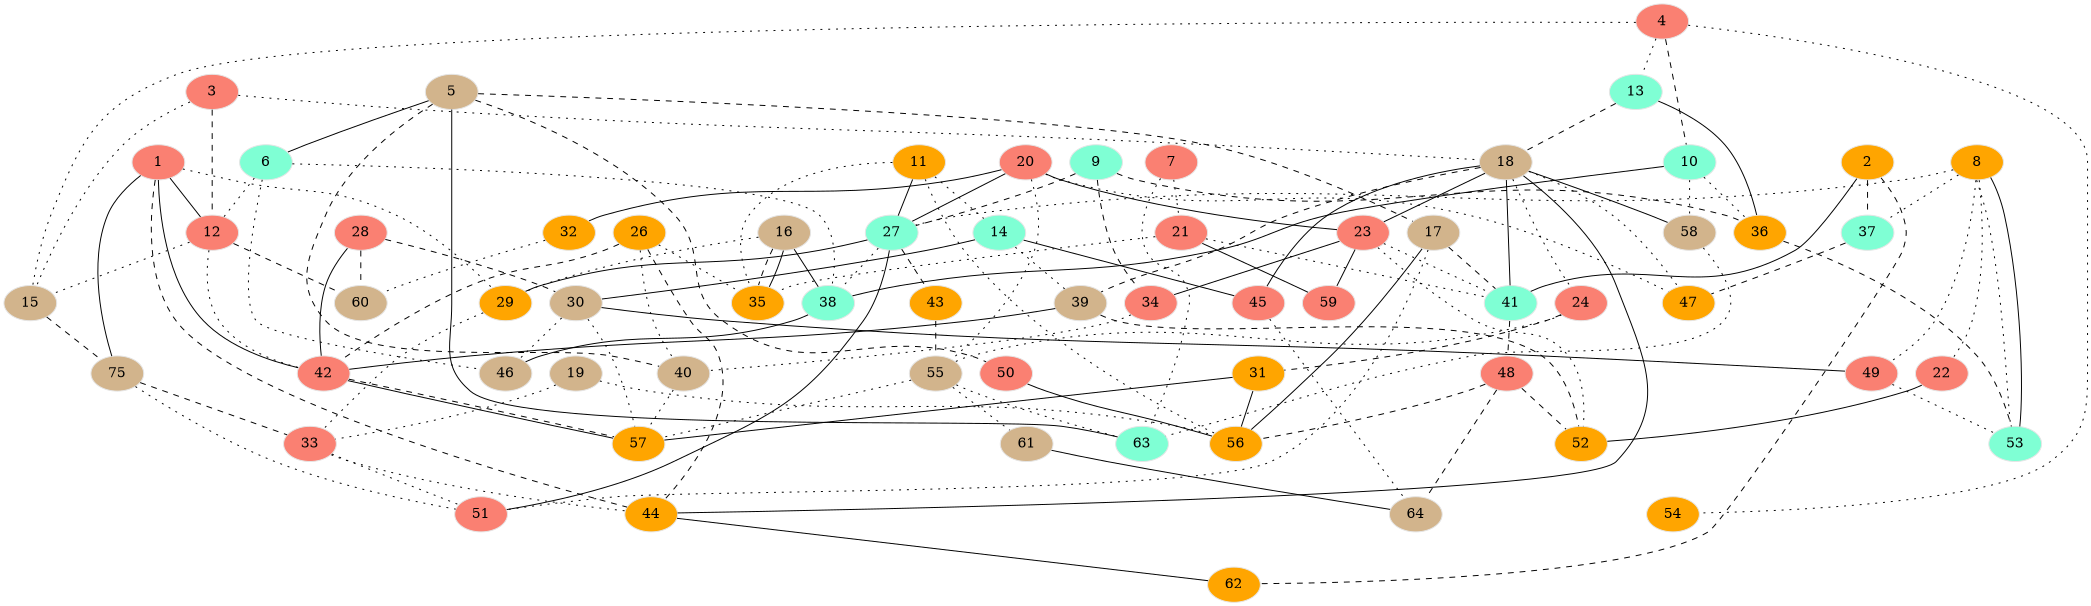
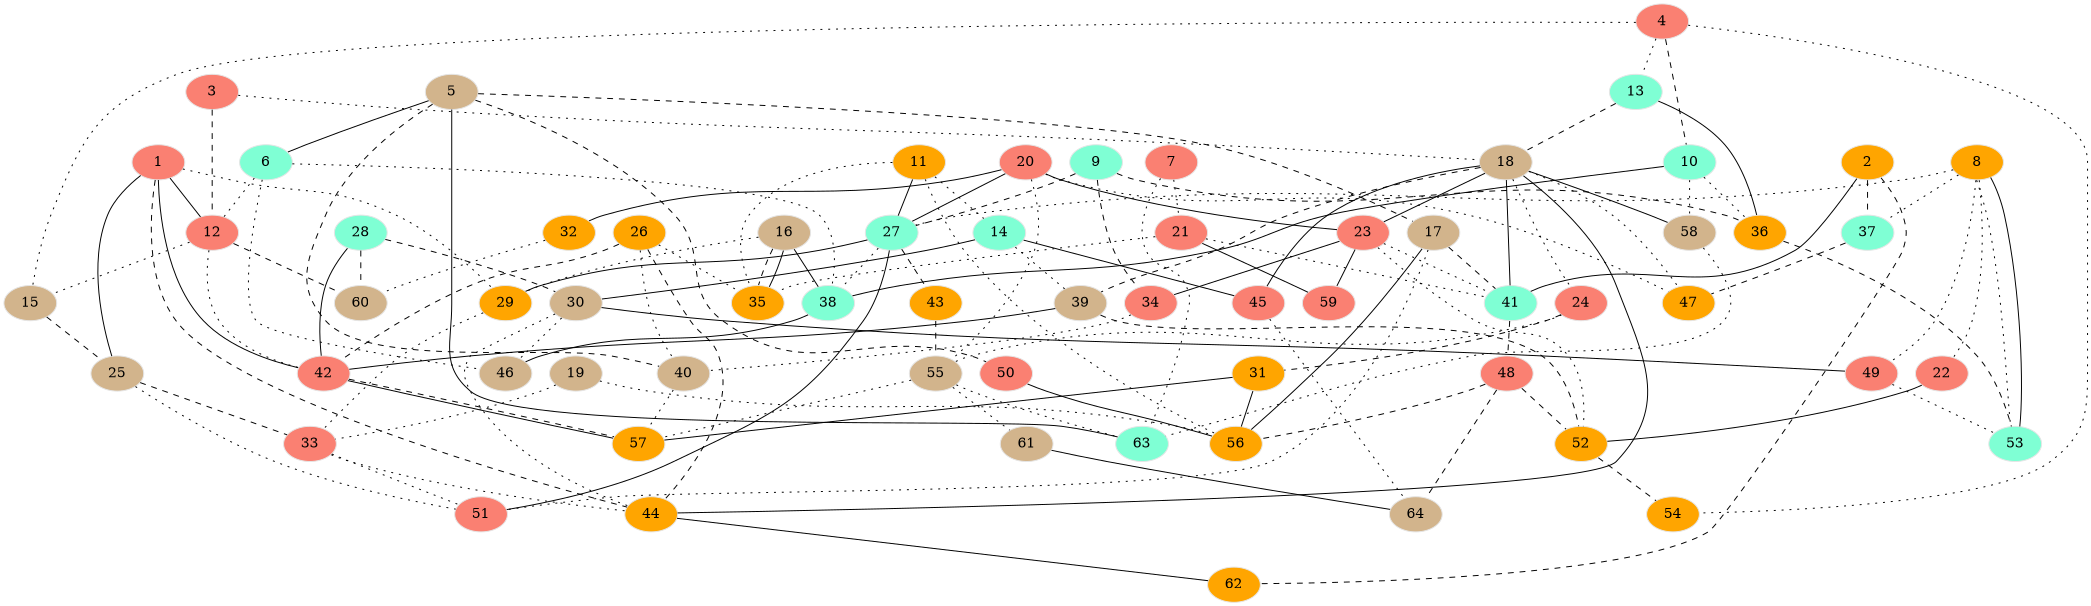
(95, 178) -> none
(361, 233) -> (361, 233)
(617, 370) -> (489, 418)
(117, 374) -> (117, 374)
none -> (1627, 479)
